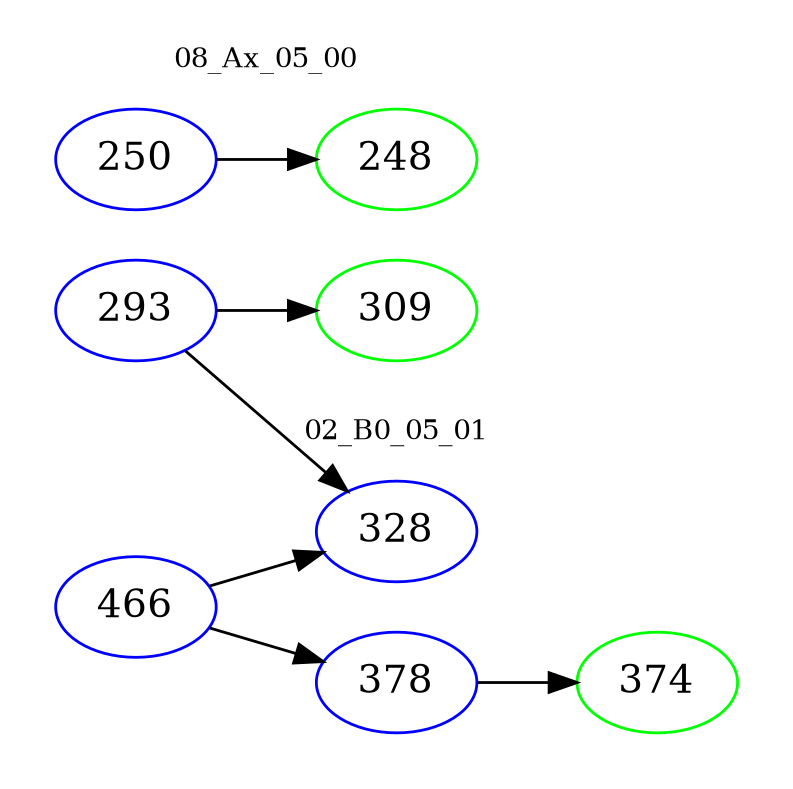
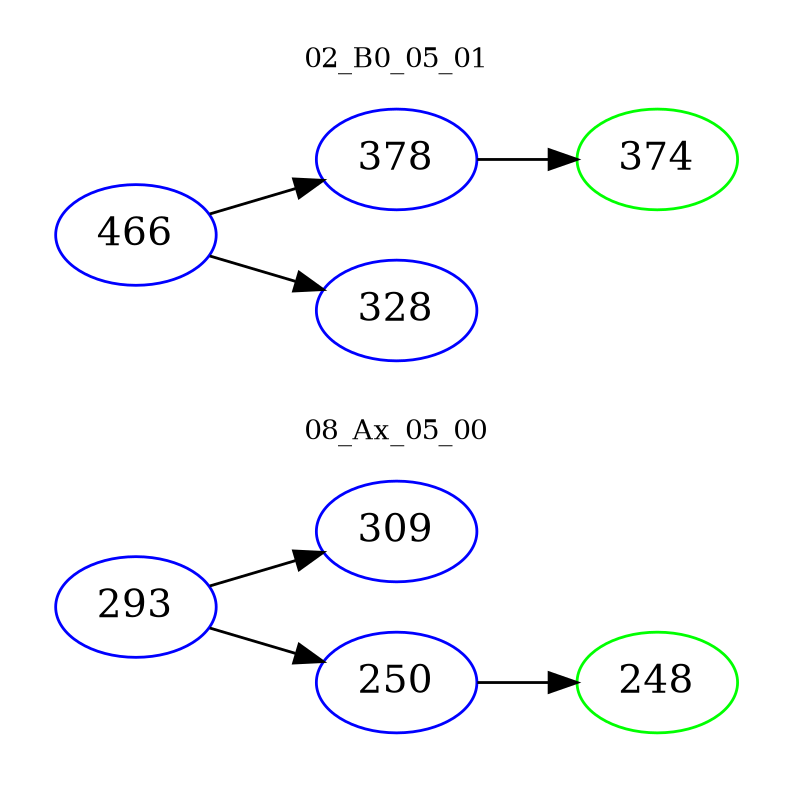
(397, 310) -> (397, 531)
(269, 424) -> (253, 641)
